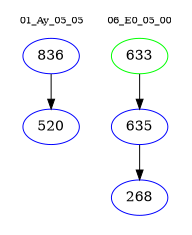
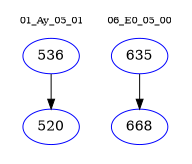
(52, 21) -> (52, 21)
(51, 56) -> (51, 56)
(140, 56) -> none
(140, 198) -> (140, 127)
